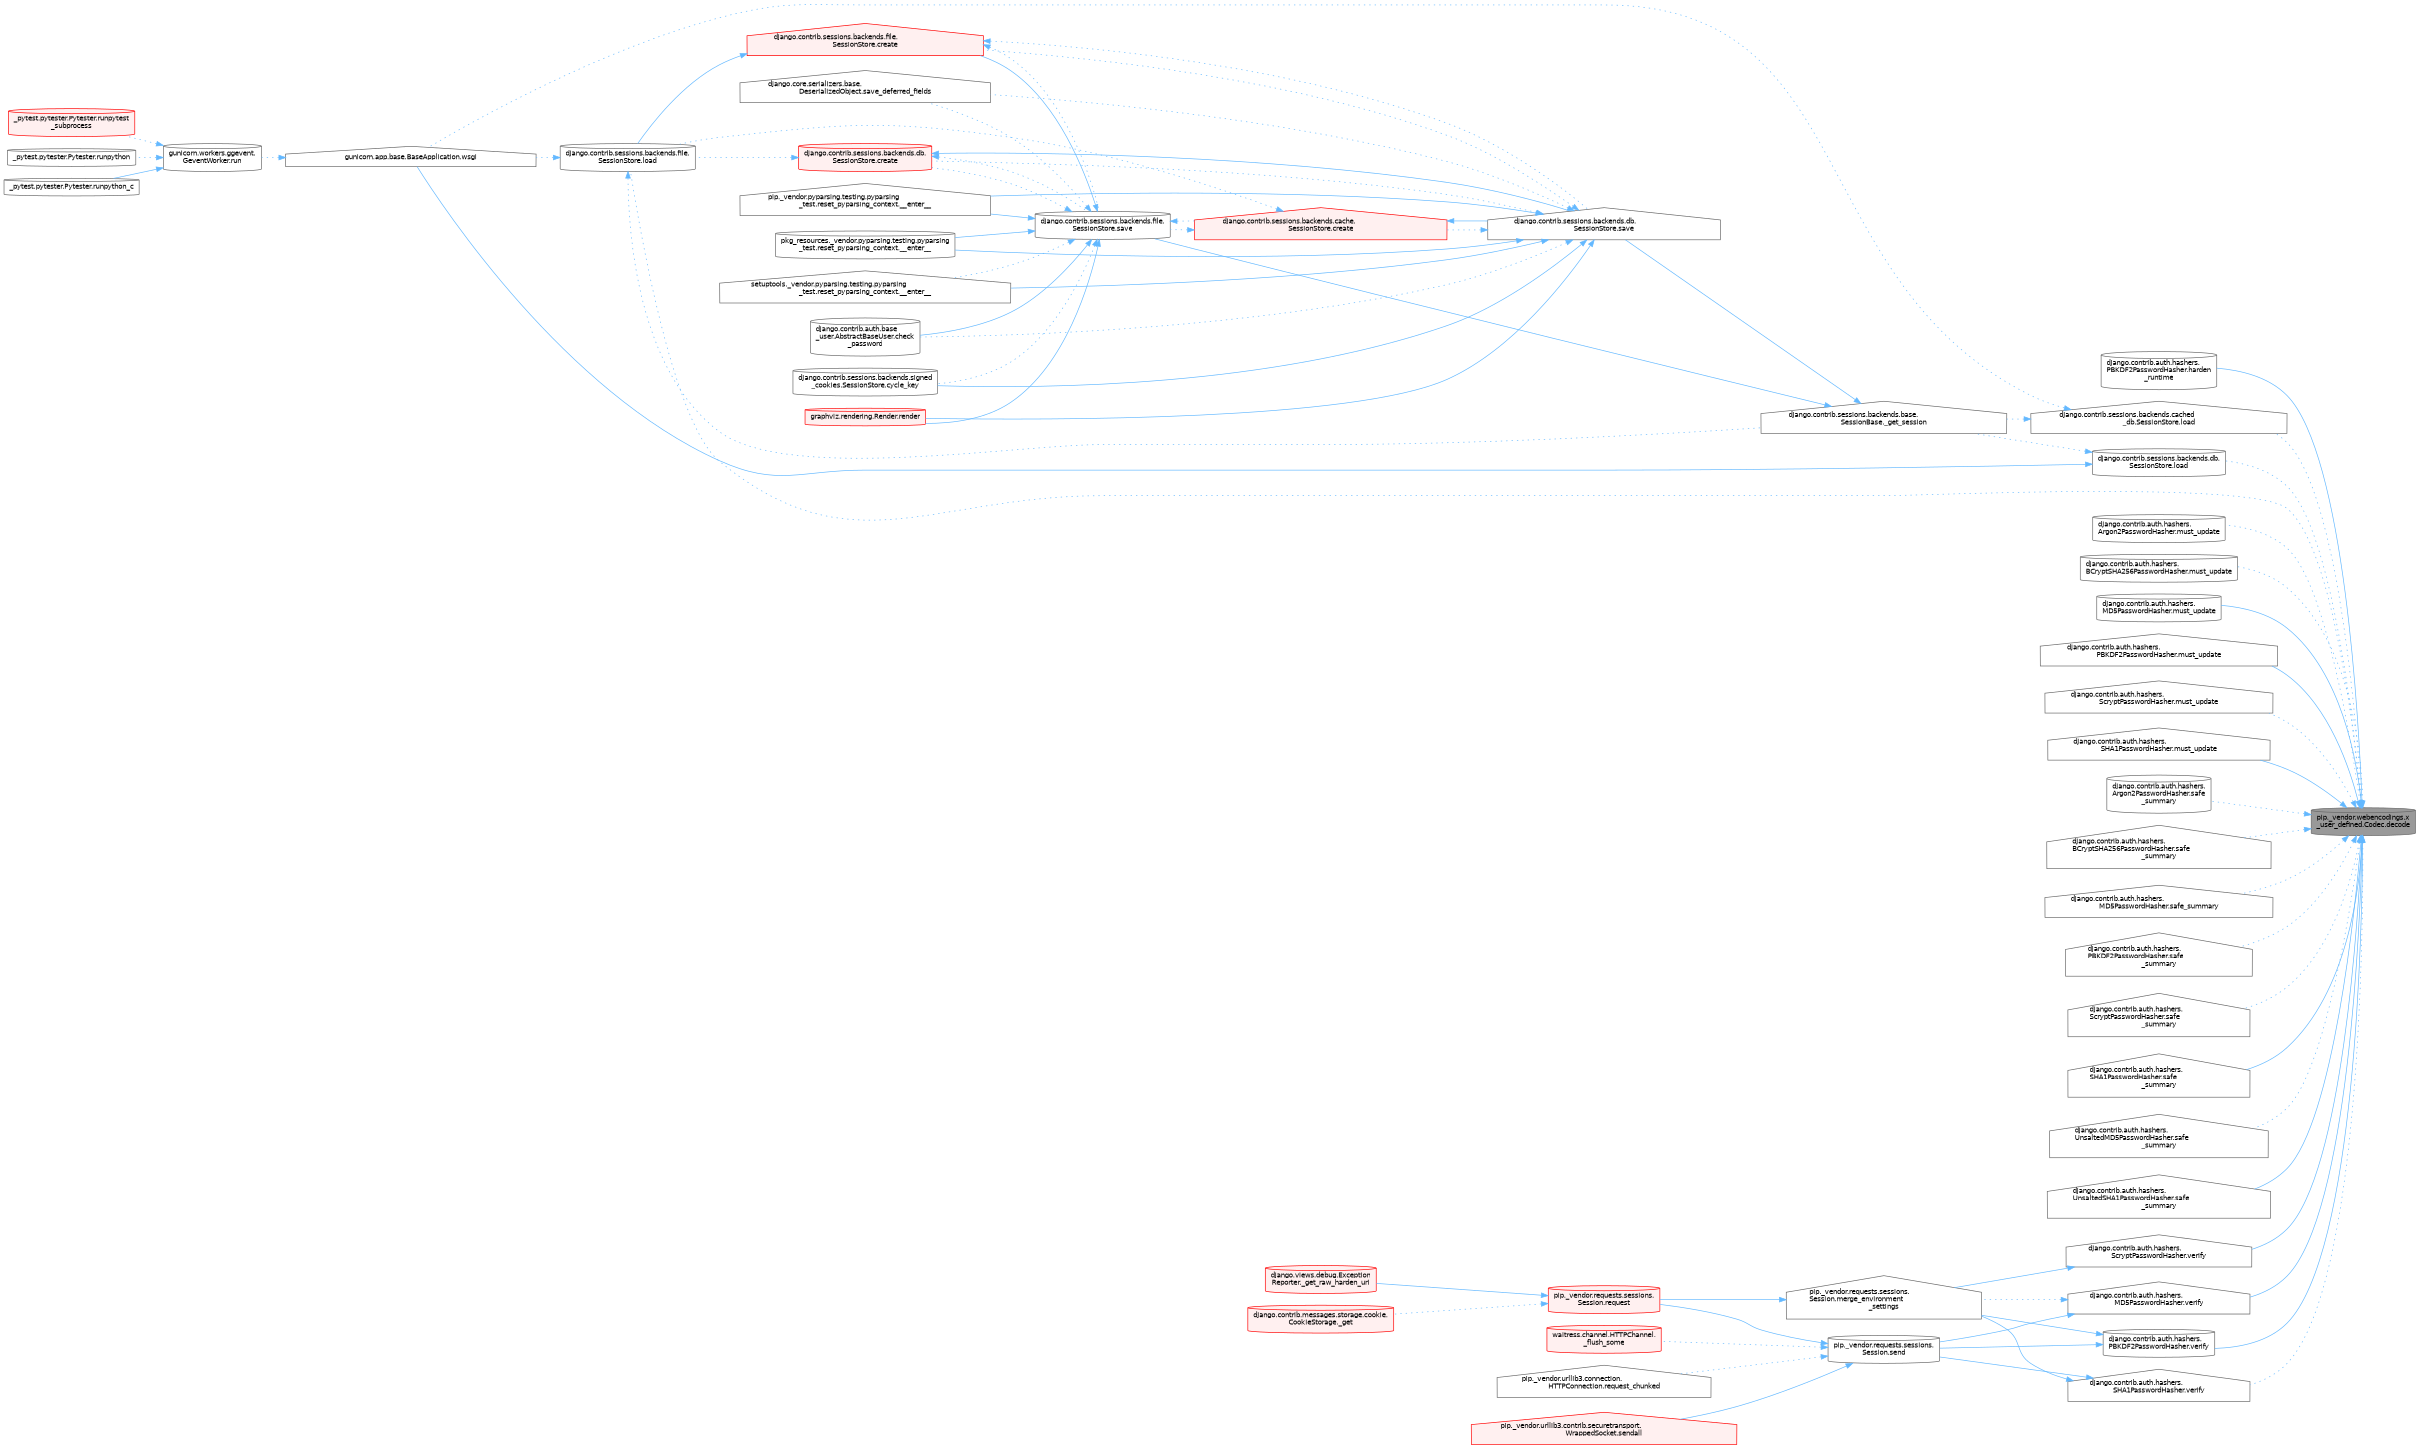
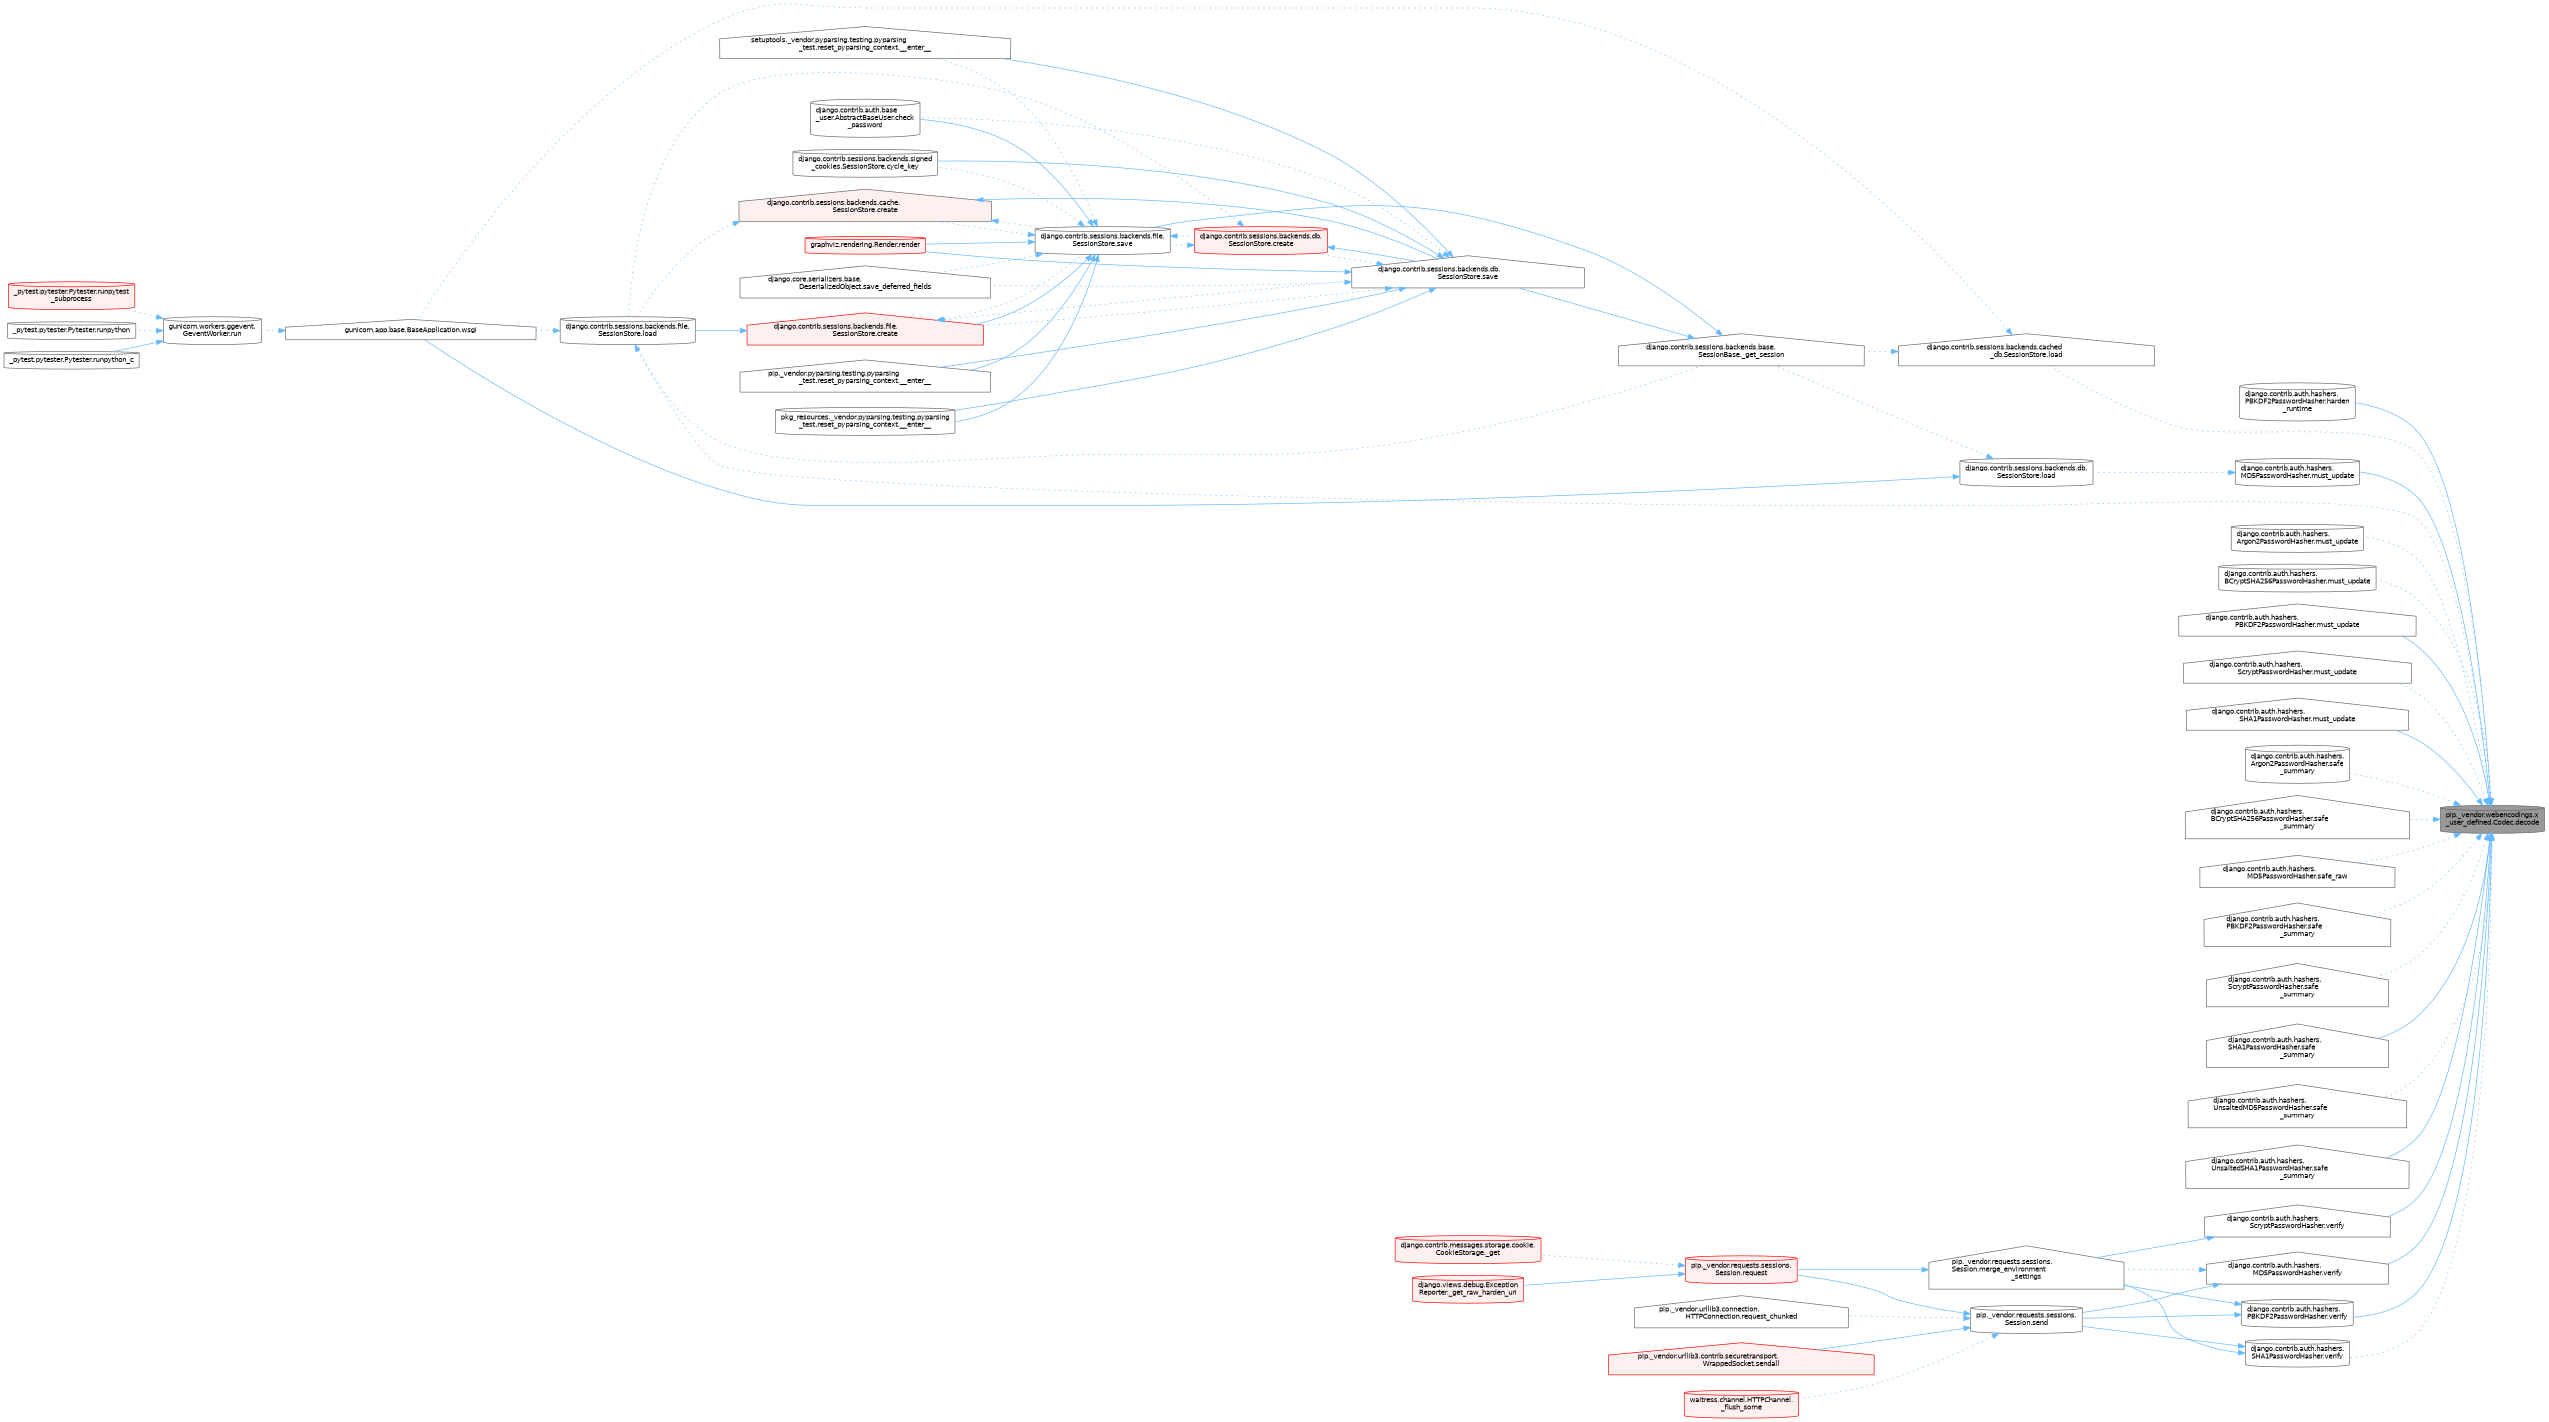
(1321, 225) -> (865, 207)
(1464, 230) -> none
(2323, 568) -> (2161, 473)
(2159, 903) -> (2297, 873)
(2159, 1387) -> (2297, 1353)
